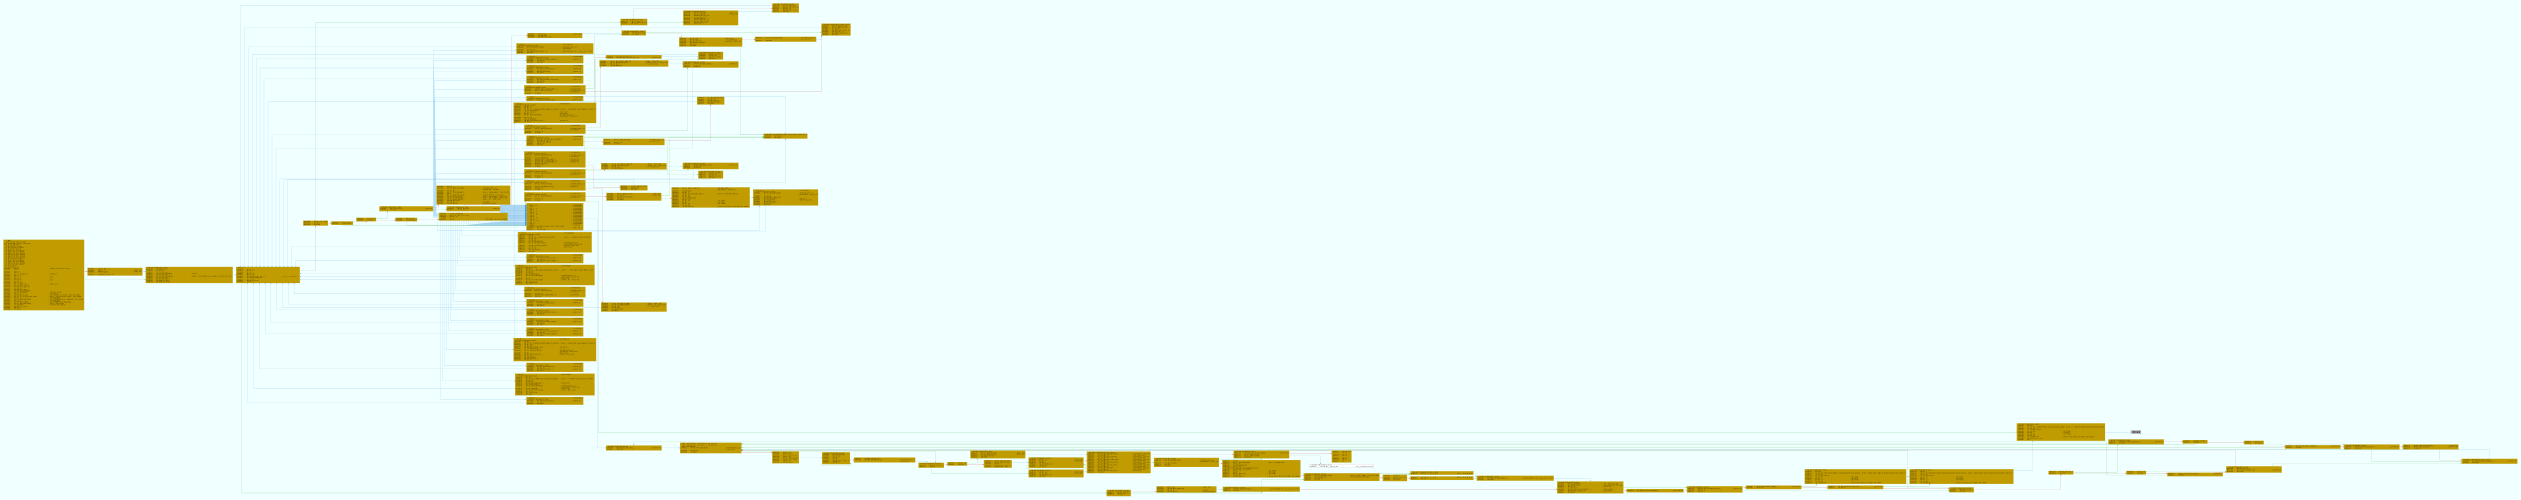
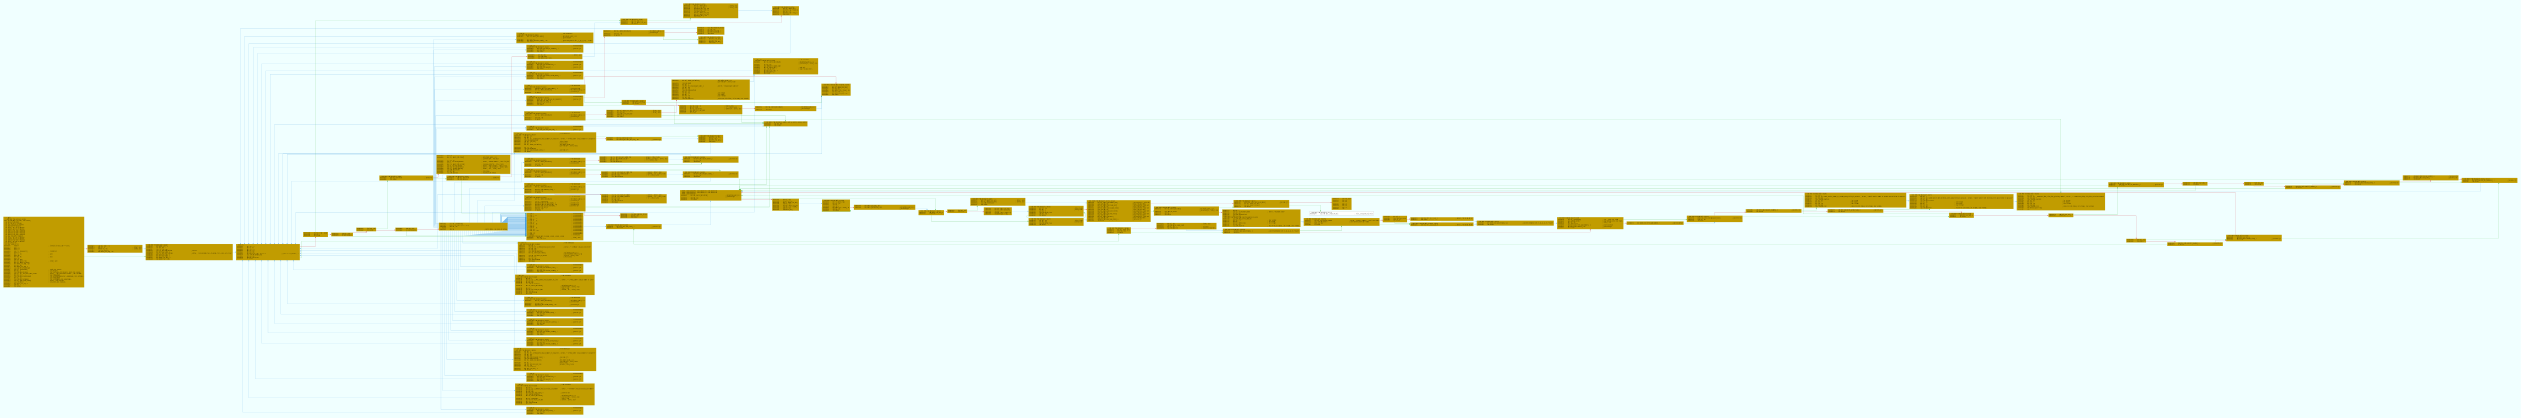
(2136, 432) -> none
